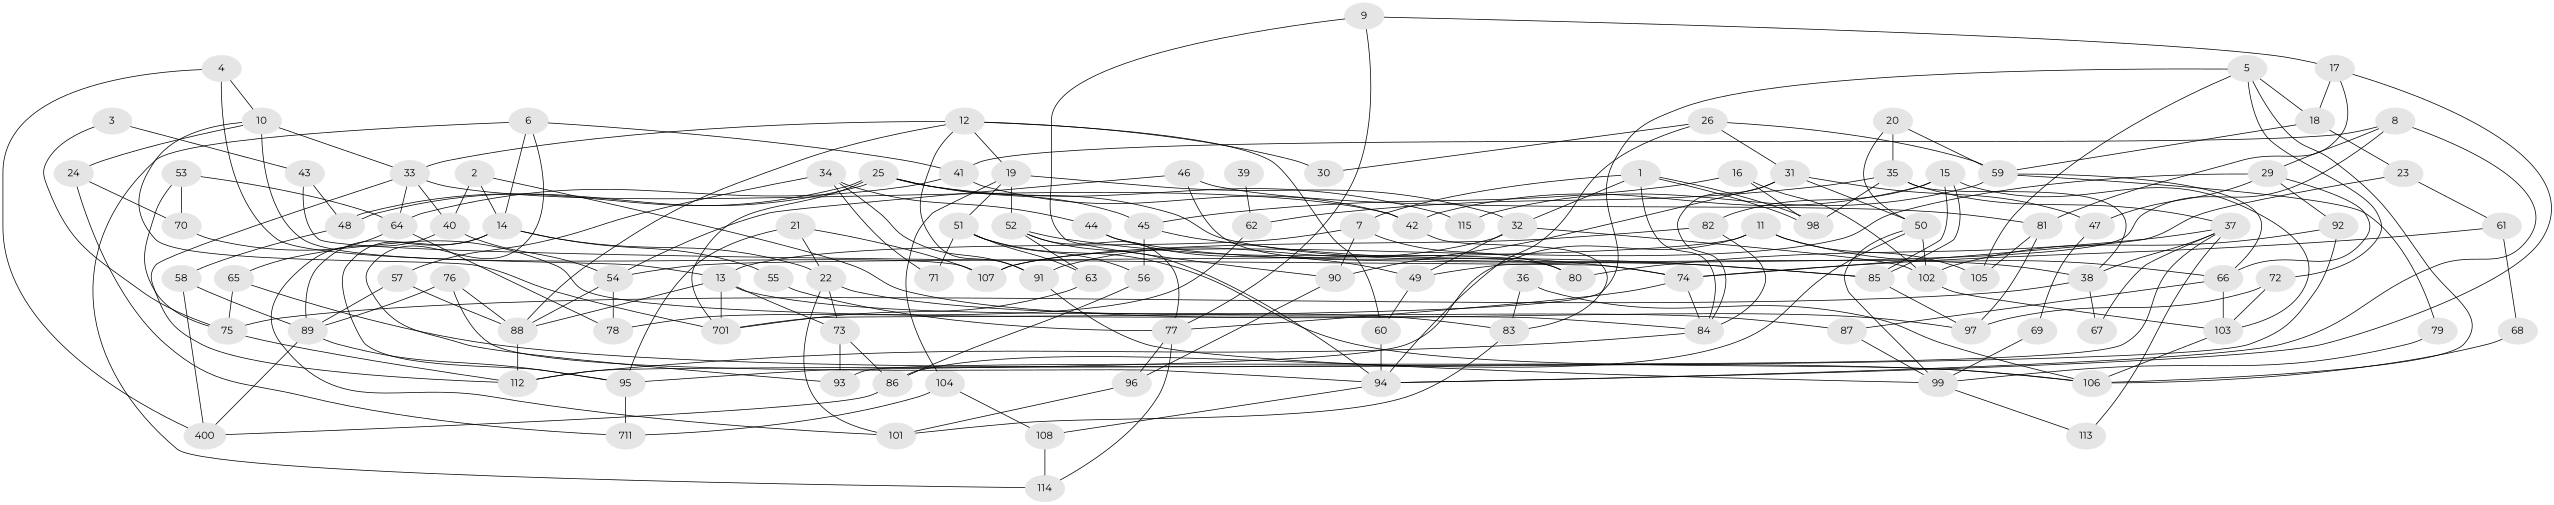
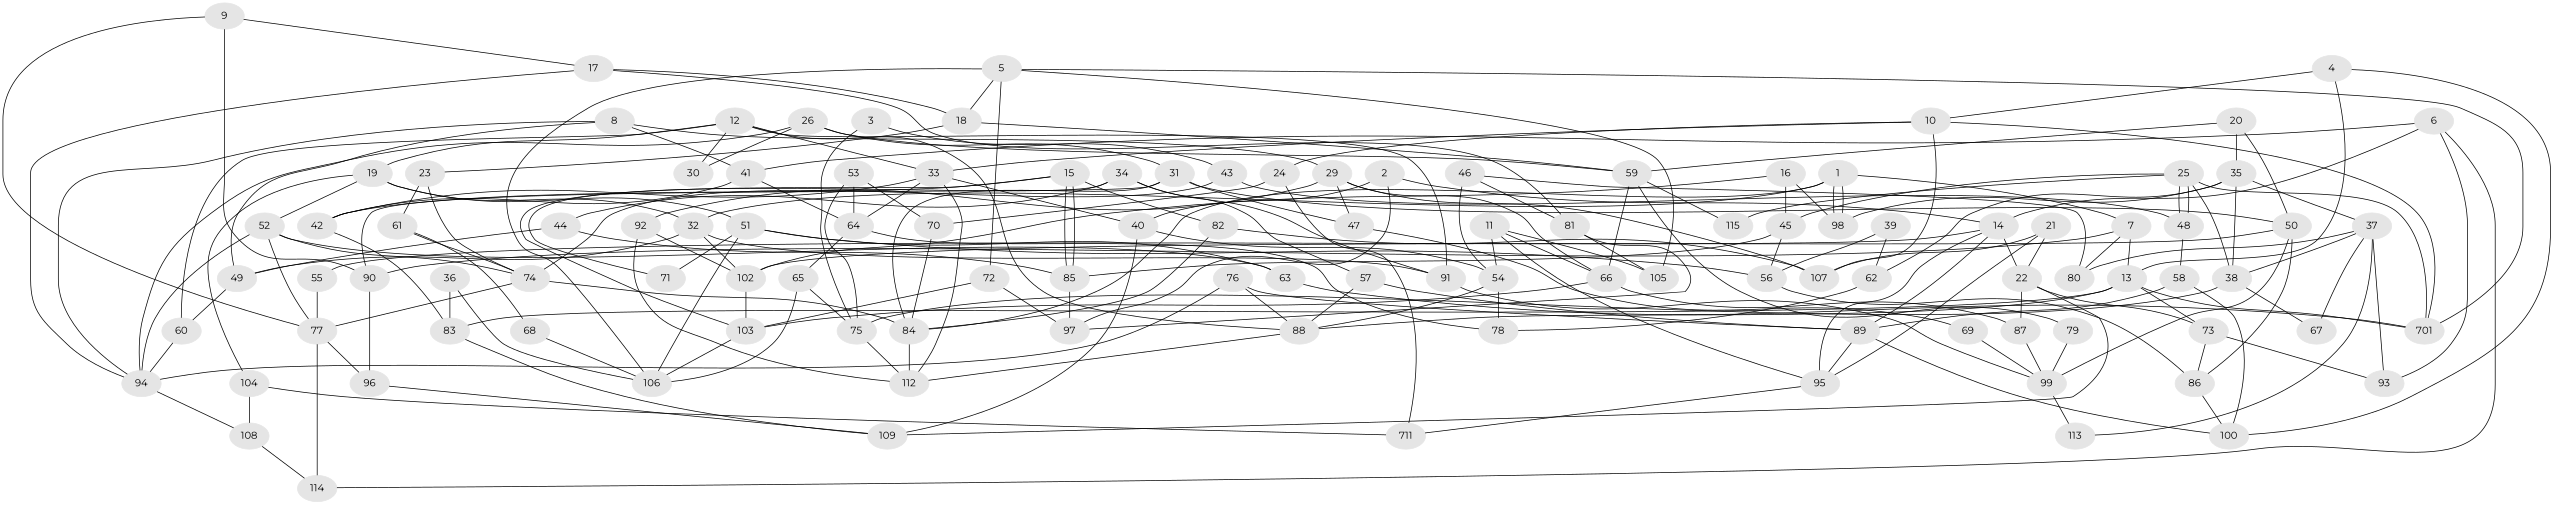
none -> (1841, 248)
(205, 436) -> (2229, 436)
(896, 436) -> (887, 436)
